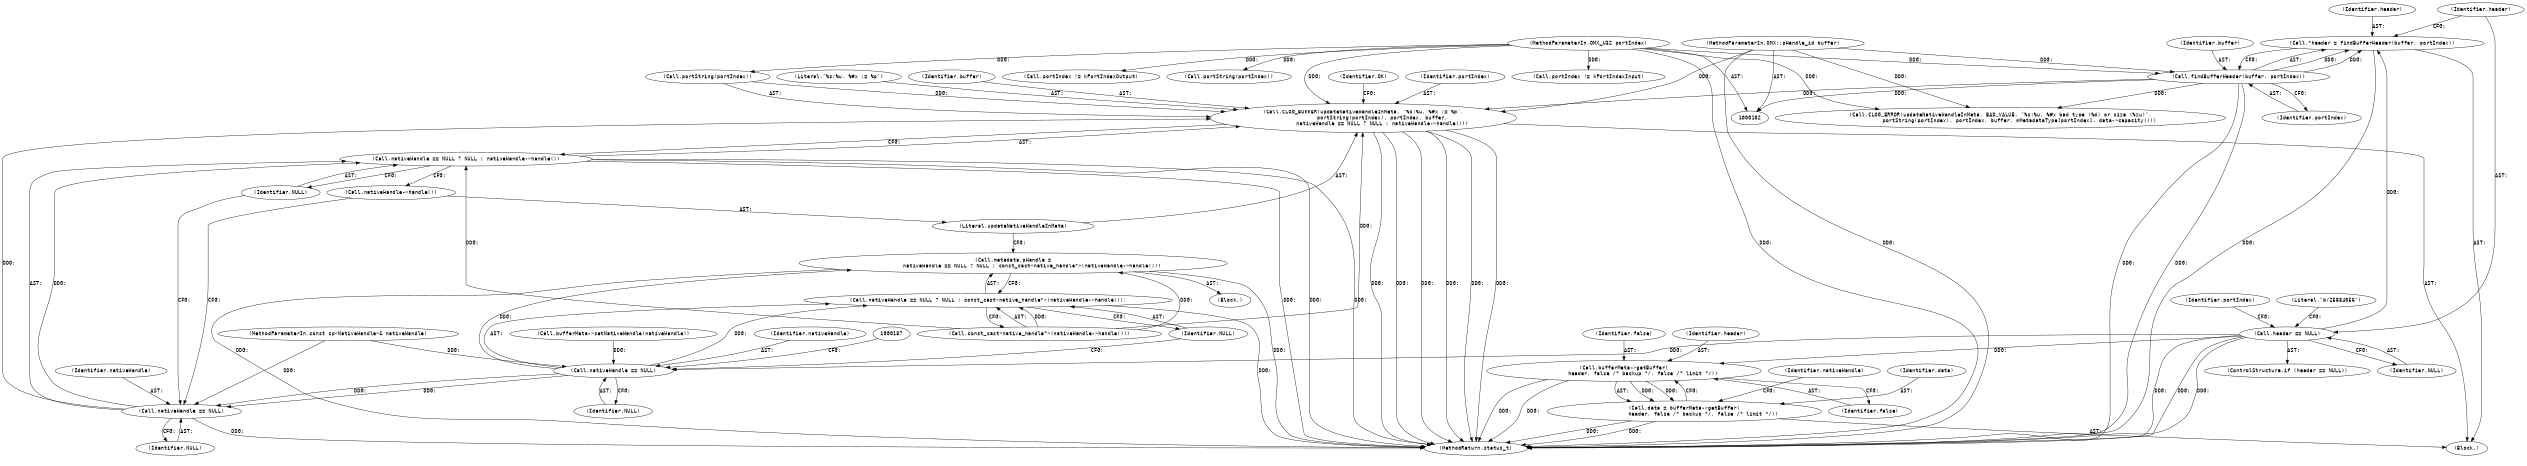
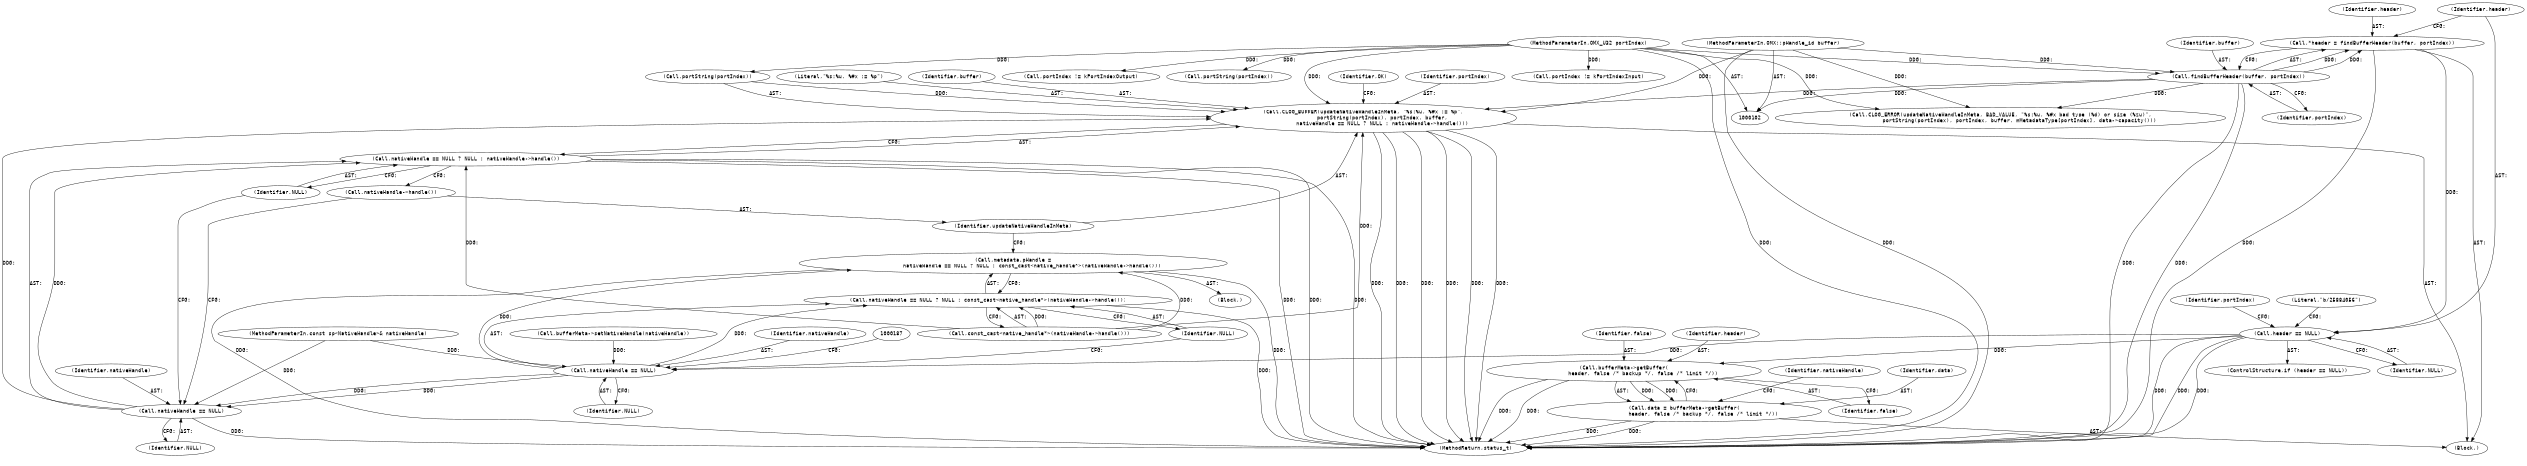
(2387, 214) -> (2446, 228)
(1013, 226) -> (1013, 226)
